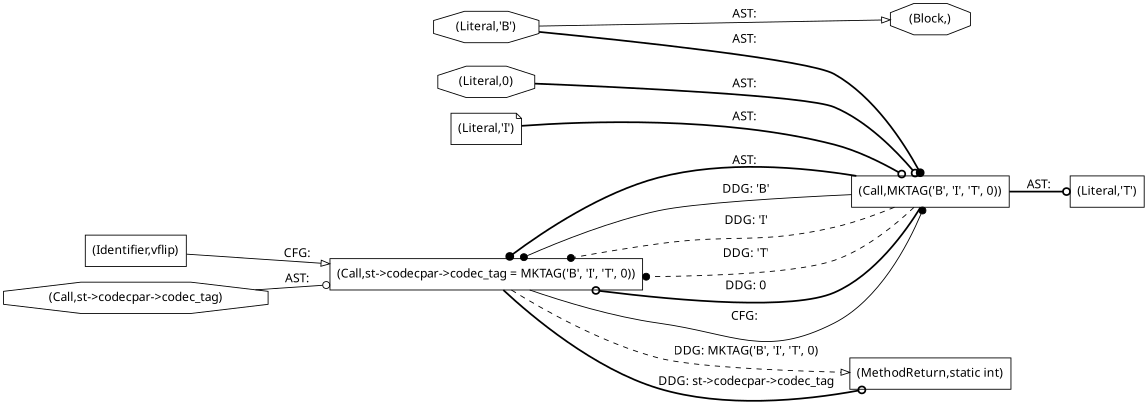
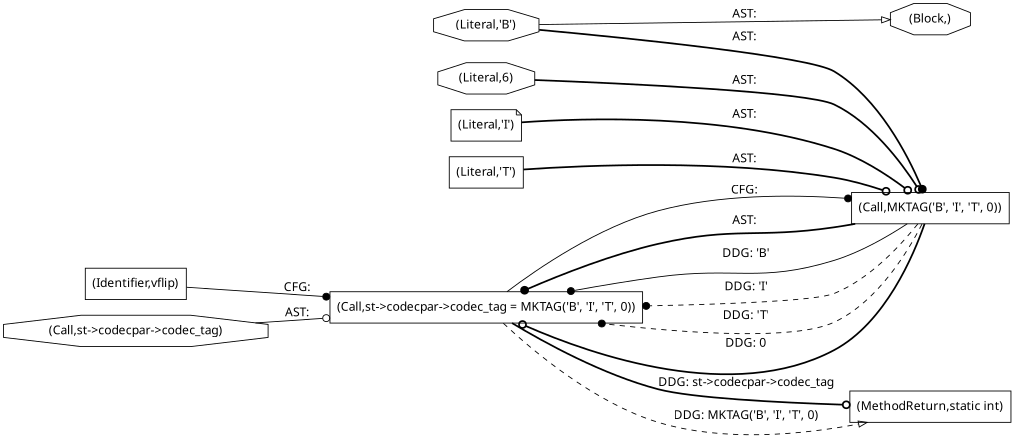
(486, 82) -> (486, 78)
(1036, 192) -> (704, 166)
(254, 259) -> (255, 292)
